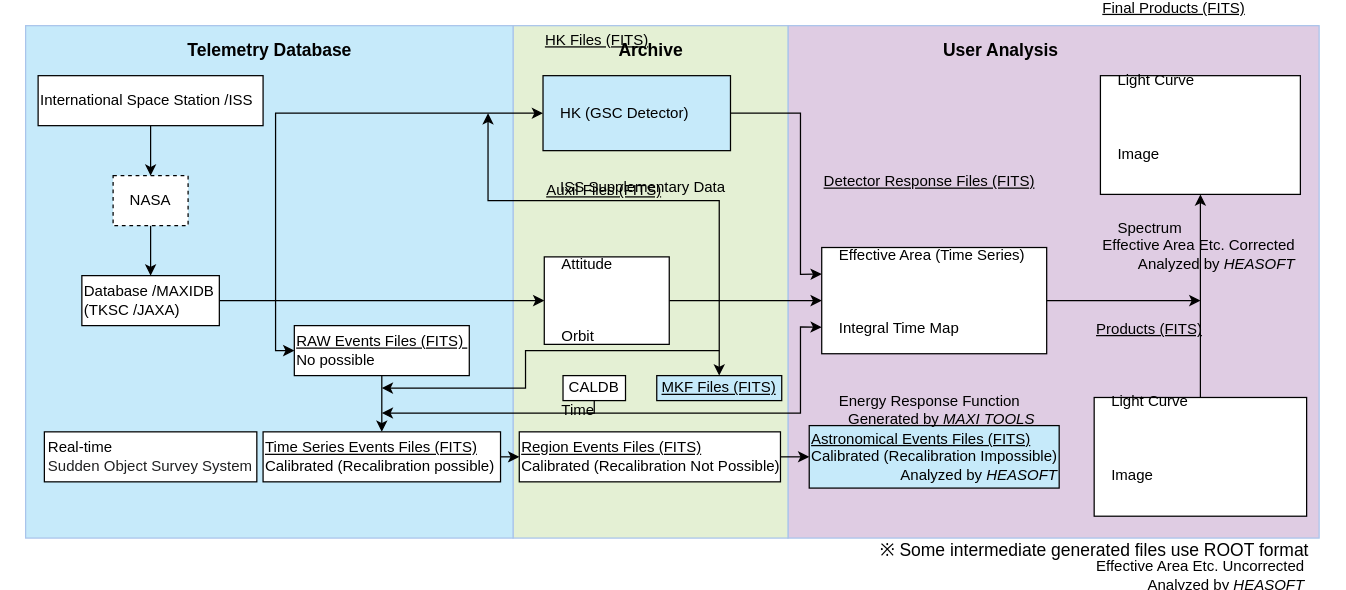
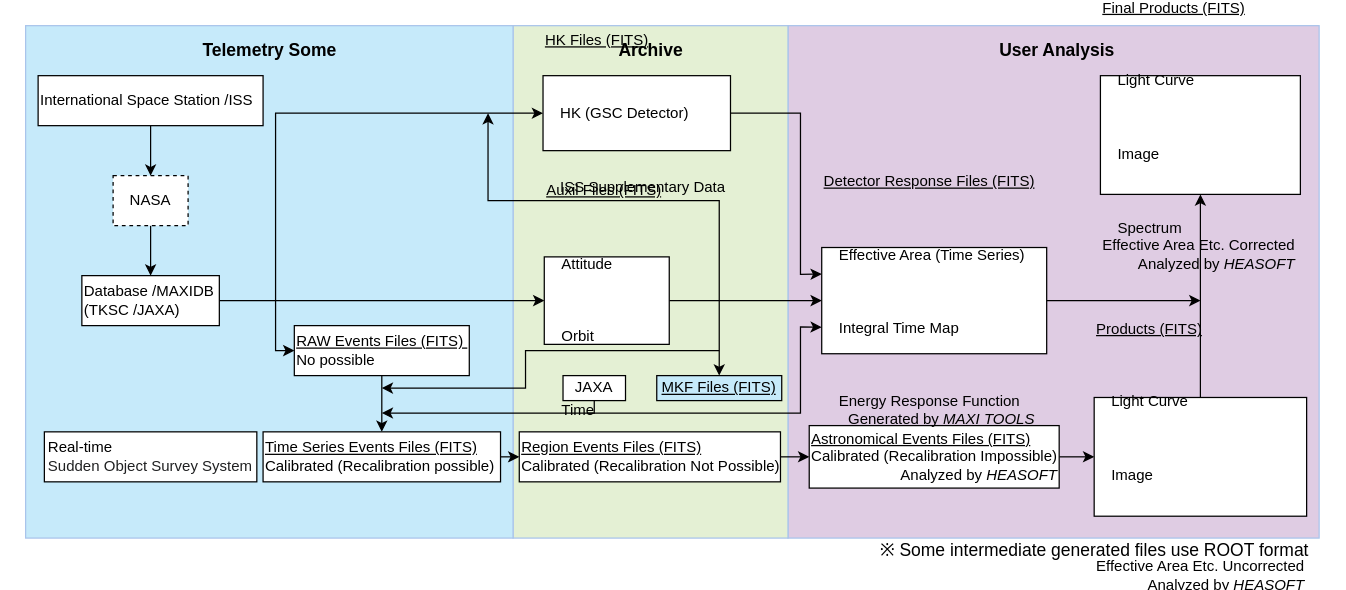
(270, 51) -> (270, 51)
(1001, 51) -> (1057, 51)
(637, 113) -> (637, 113)
(594, 388) -> (594, 388)
(934, 457) -> (934, 457)
none -> (1072, 457)
